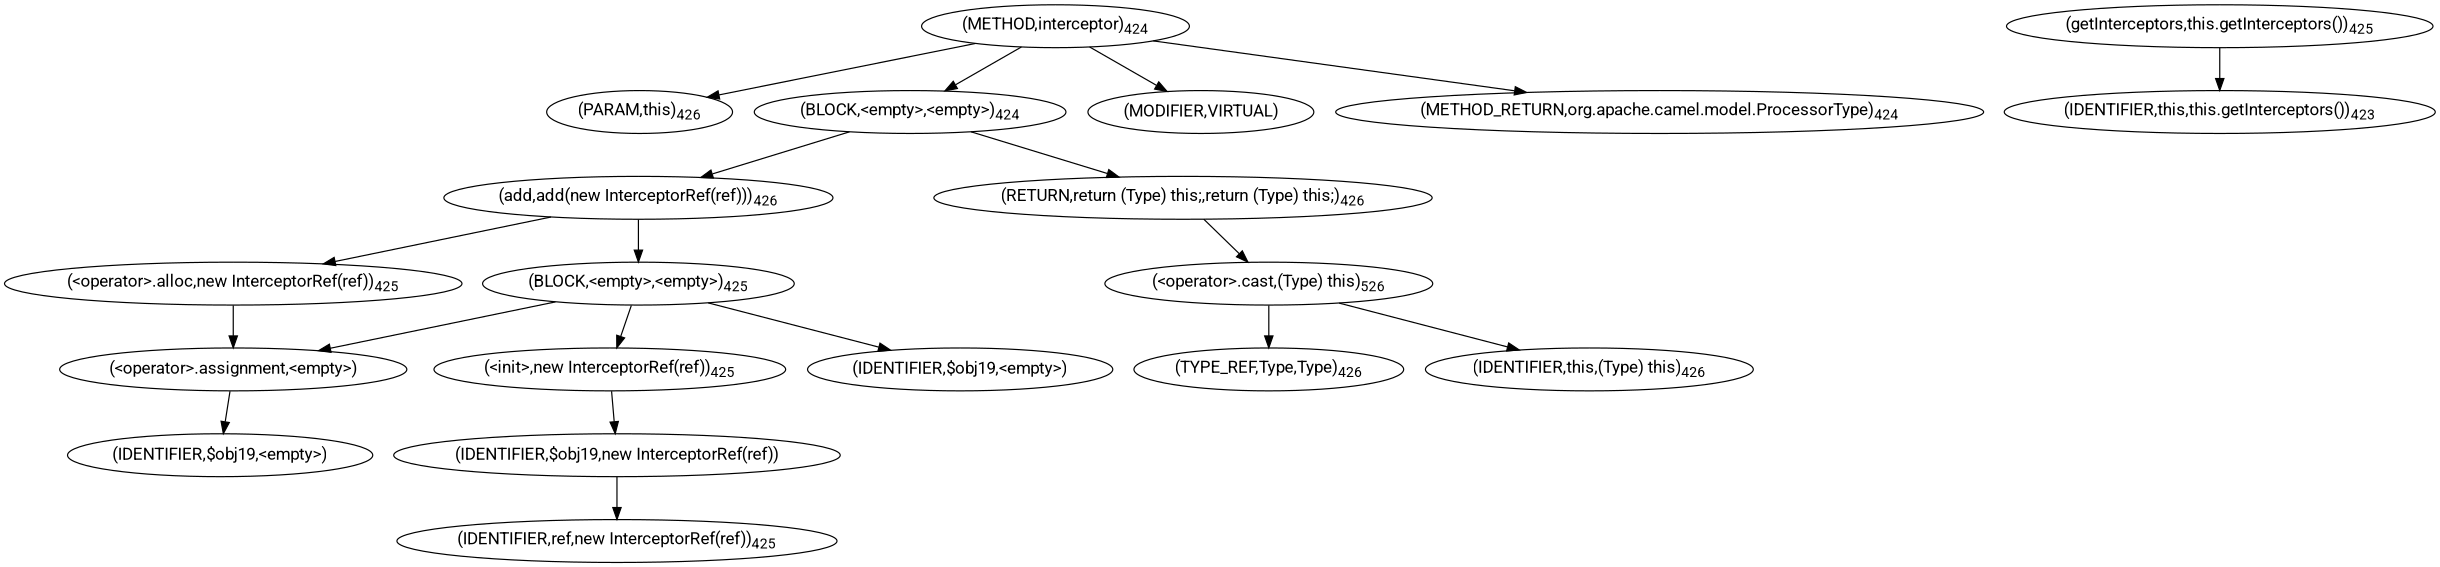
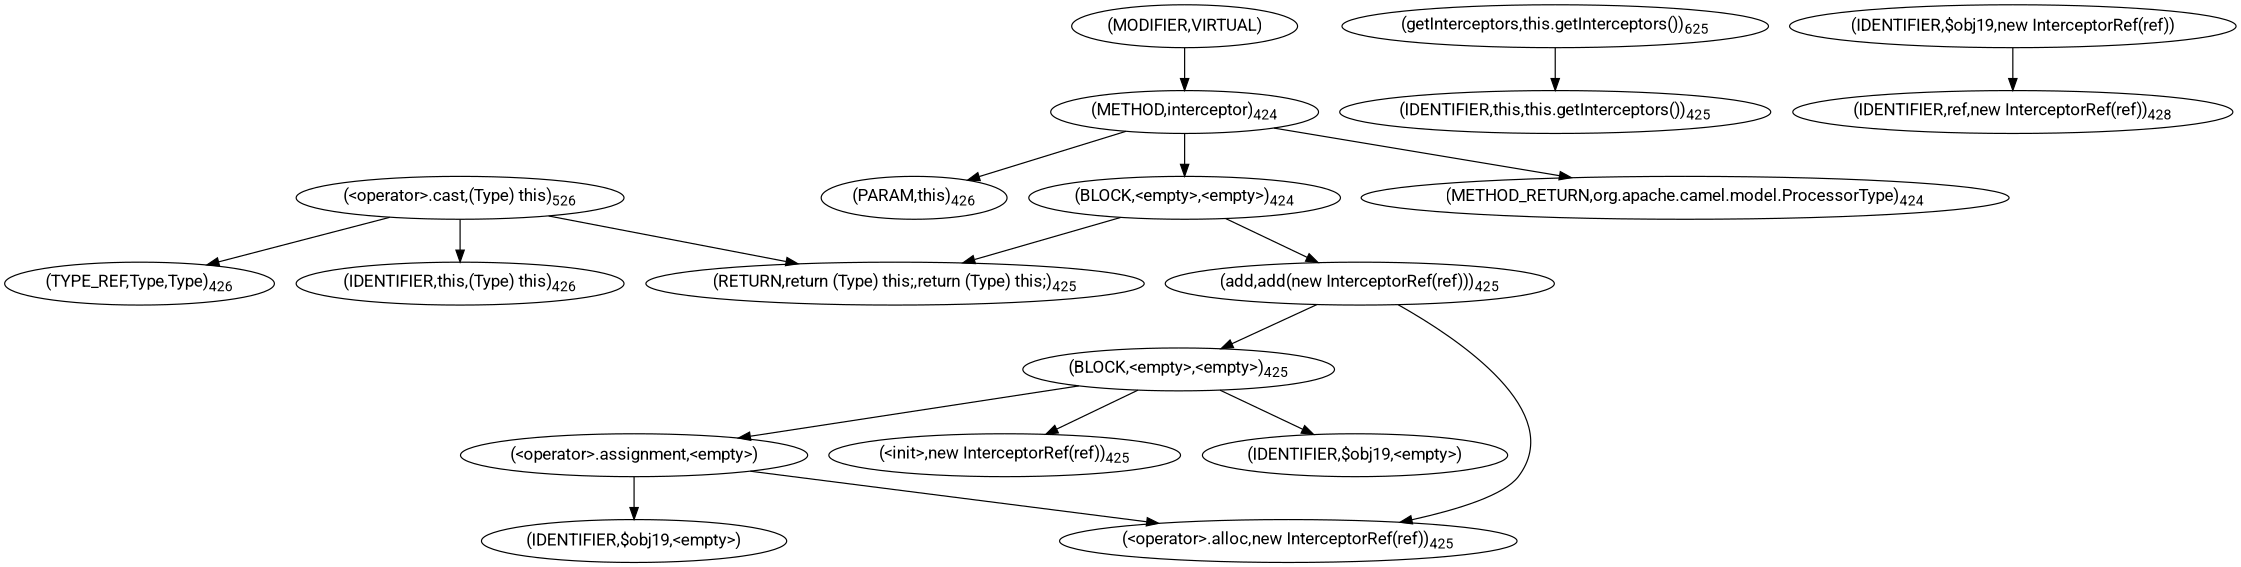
(2362, 24) -> (1697, 24)
(1123, 66) -> (1185, 63)
(2363, 110) -> (1699, 110)
(766, 196) -> (1487, 282)
(1353, 196) -> (1065, 282)
(1222, 236) -> (667, 239)
(233, 321) -> (948, 496)
(613, 406) -> none
(764, 539) -> (2160, 110)
